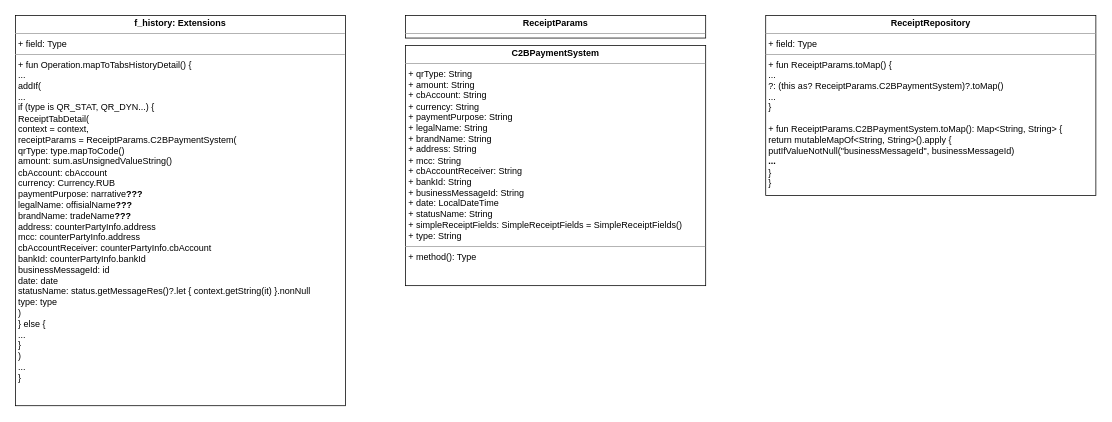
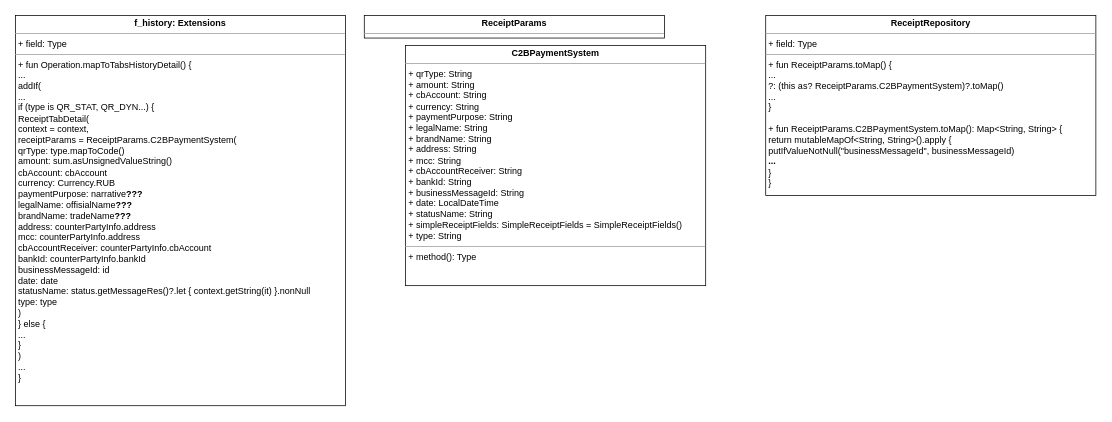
(555, 27) -> (514, 27)
